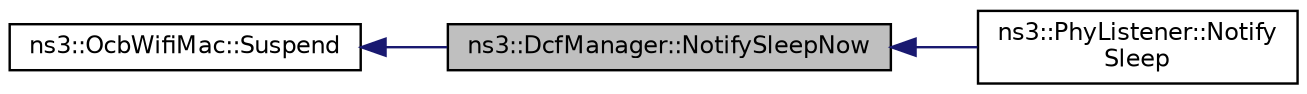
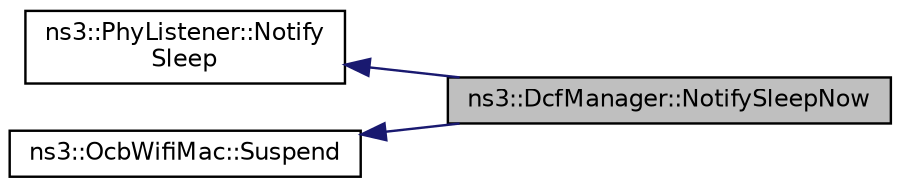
(947, 47) -> (415, 72)
